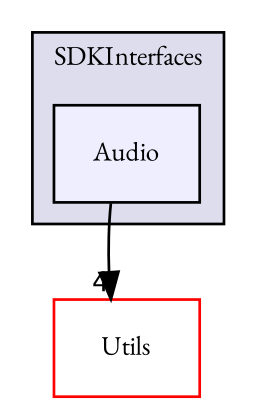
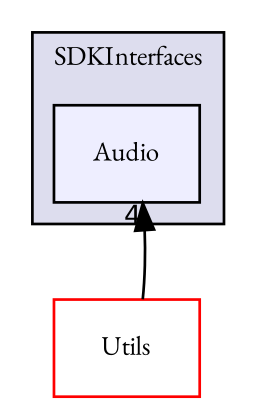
(109, 241) -> (145, 265)
